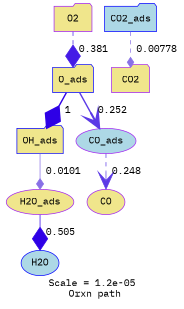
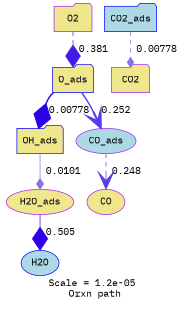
(65, 110) -> (66, 110)
